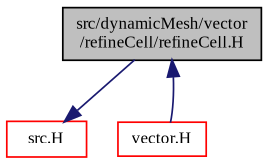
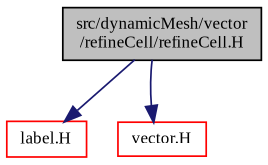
(173, 100) -> (151, 83)
(47, 139) -> (47, 139)
